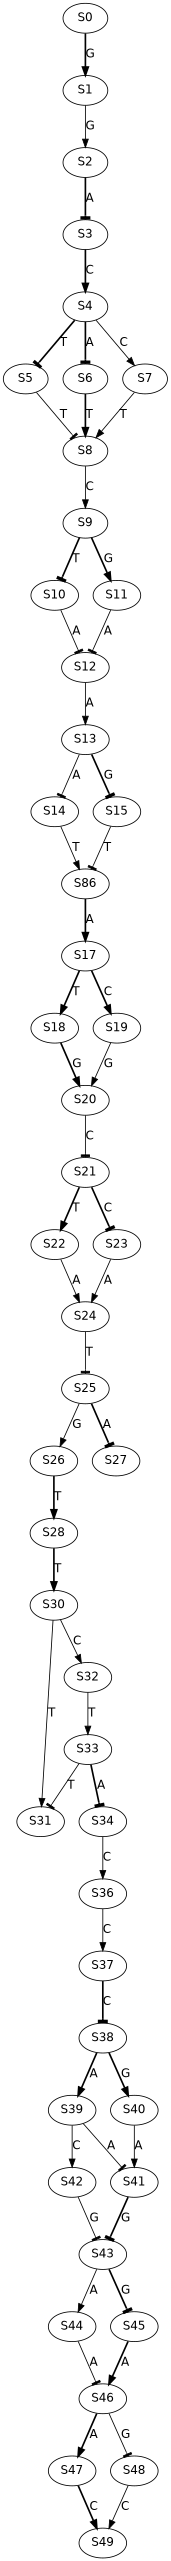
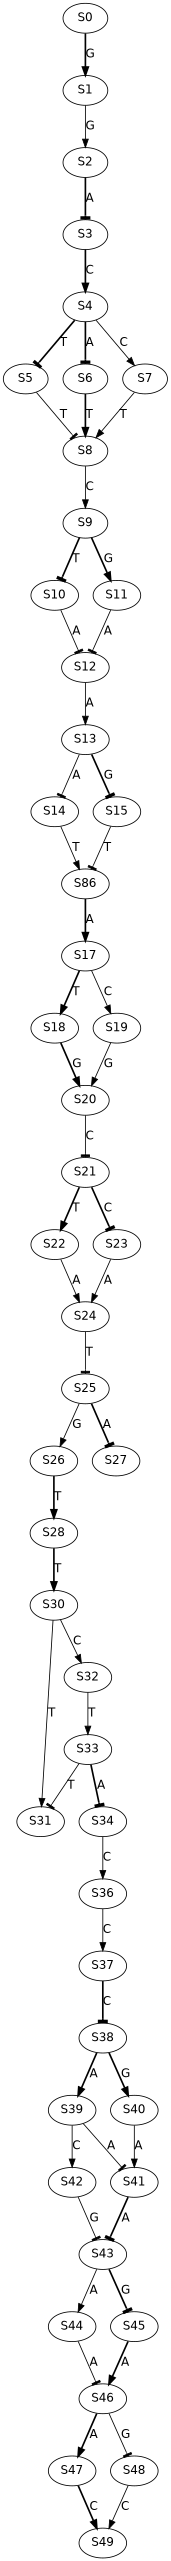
(99, 988) -> (99, 988)
(126, 2218) -> (126, 2218)
